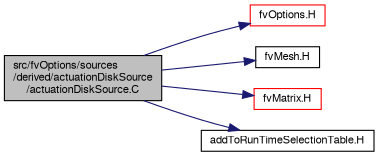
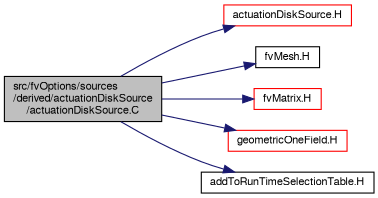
(288, 15) -> (288, 15)
none -> (288, 141)
